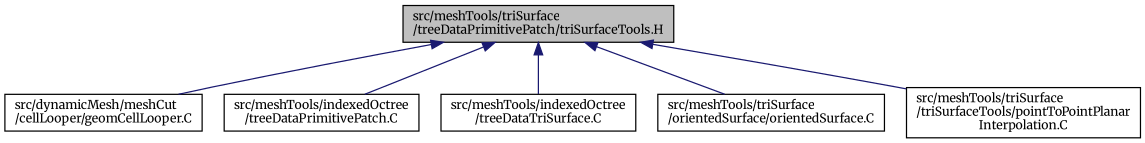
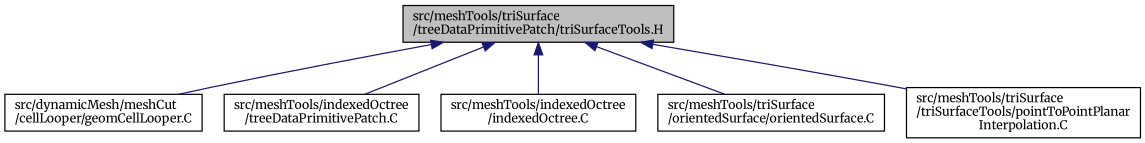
(538, 113) -> (538, 113)
